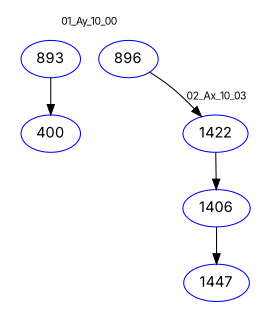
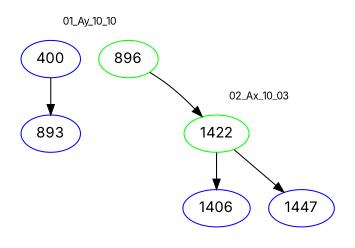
(90, 22) -> (90, 22)
(128, 59) -> (128, 59)
(51, 91) -> (51, 91)
(216, 134) -> (217, 134)
(217, 240) -> (255, 168)
